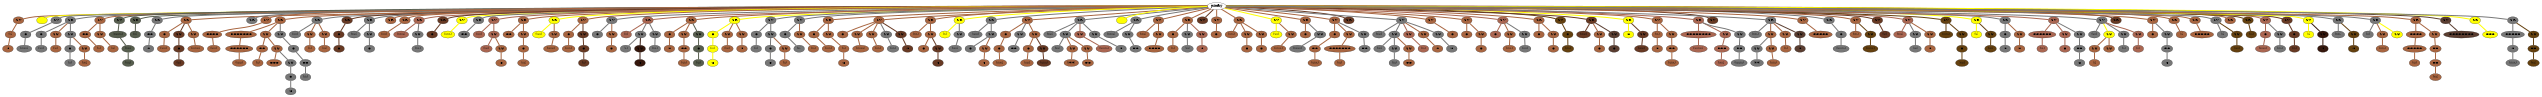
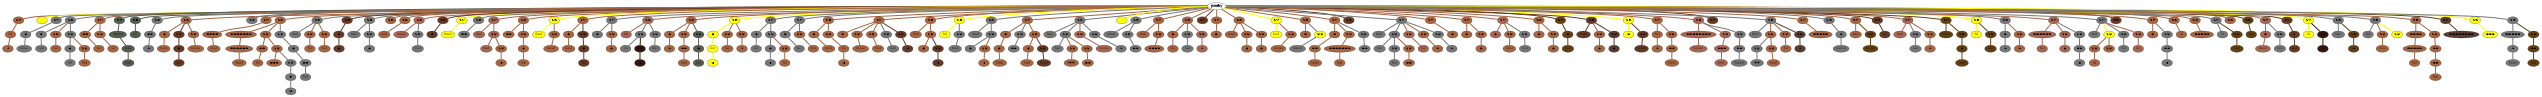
(1320, 35) -> (1320, 35)
